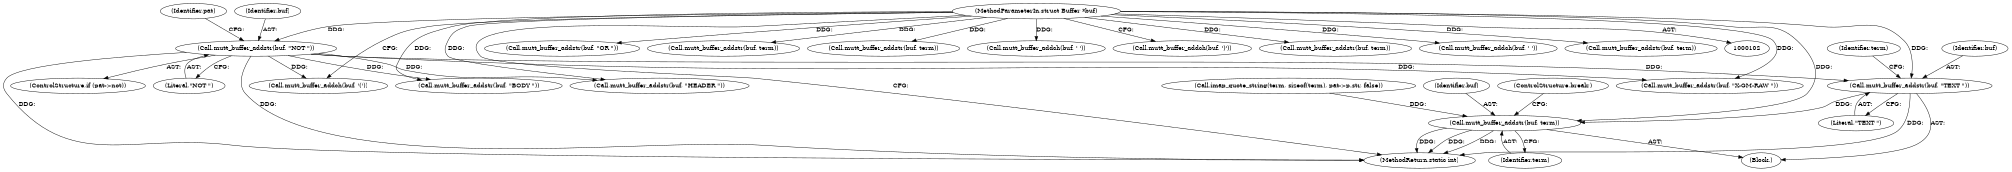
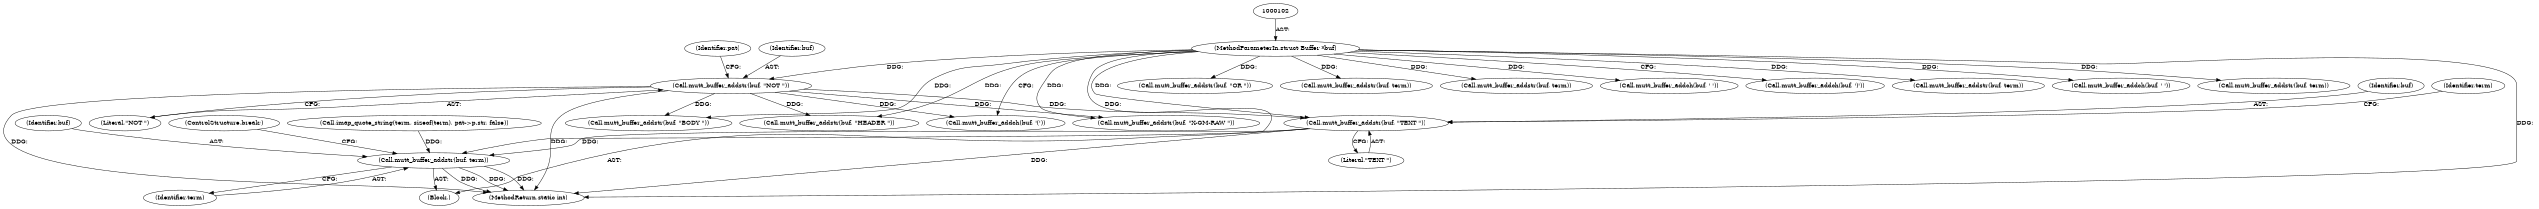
(1421, 25) -> (1276, 28)
(78, 86) -> none
(902, 86) -> (2526, 123)
